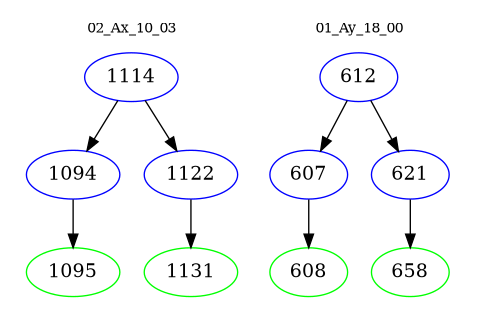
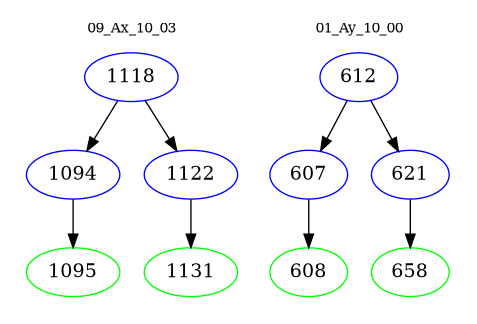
(132, 29) -> (132, 29)
(360, 29) -> (360, 29)
(131, 77) -> (131, 77)
